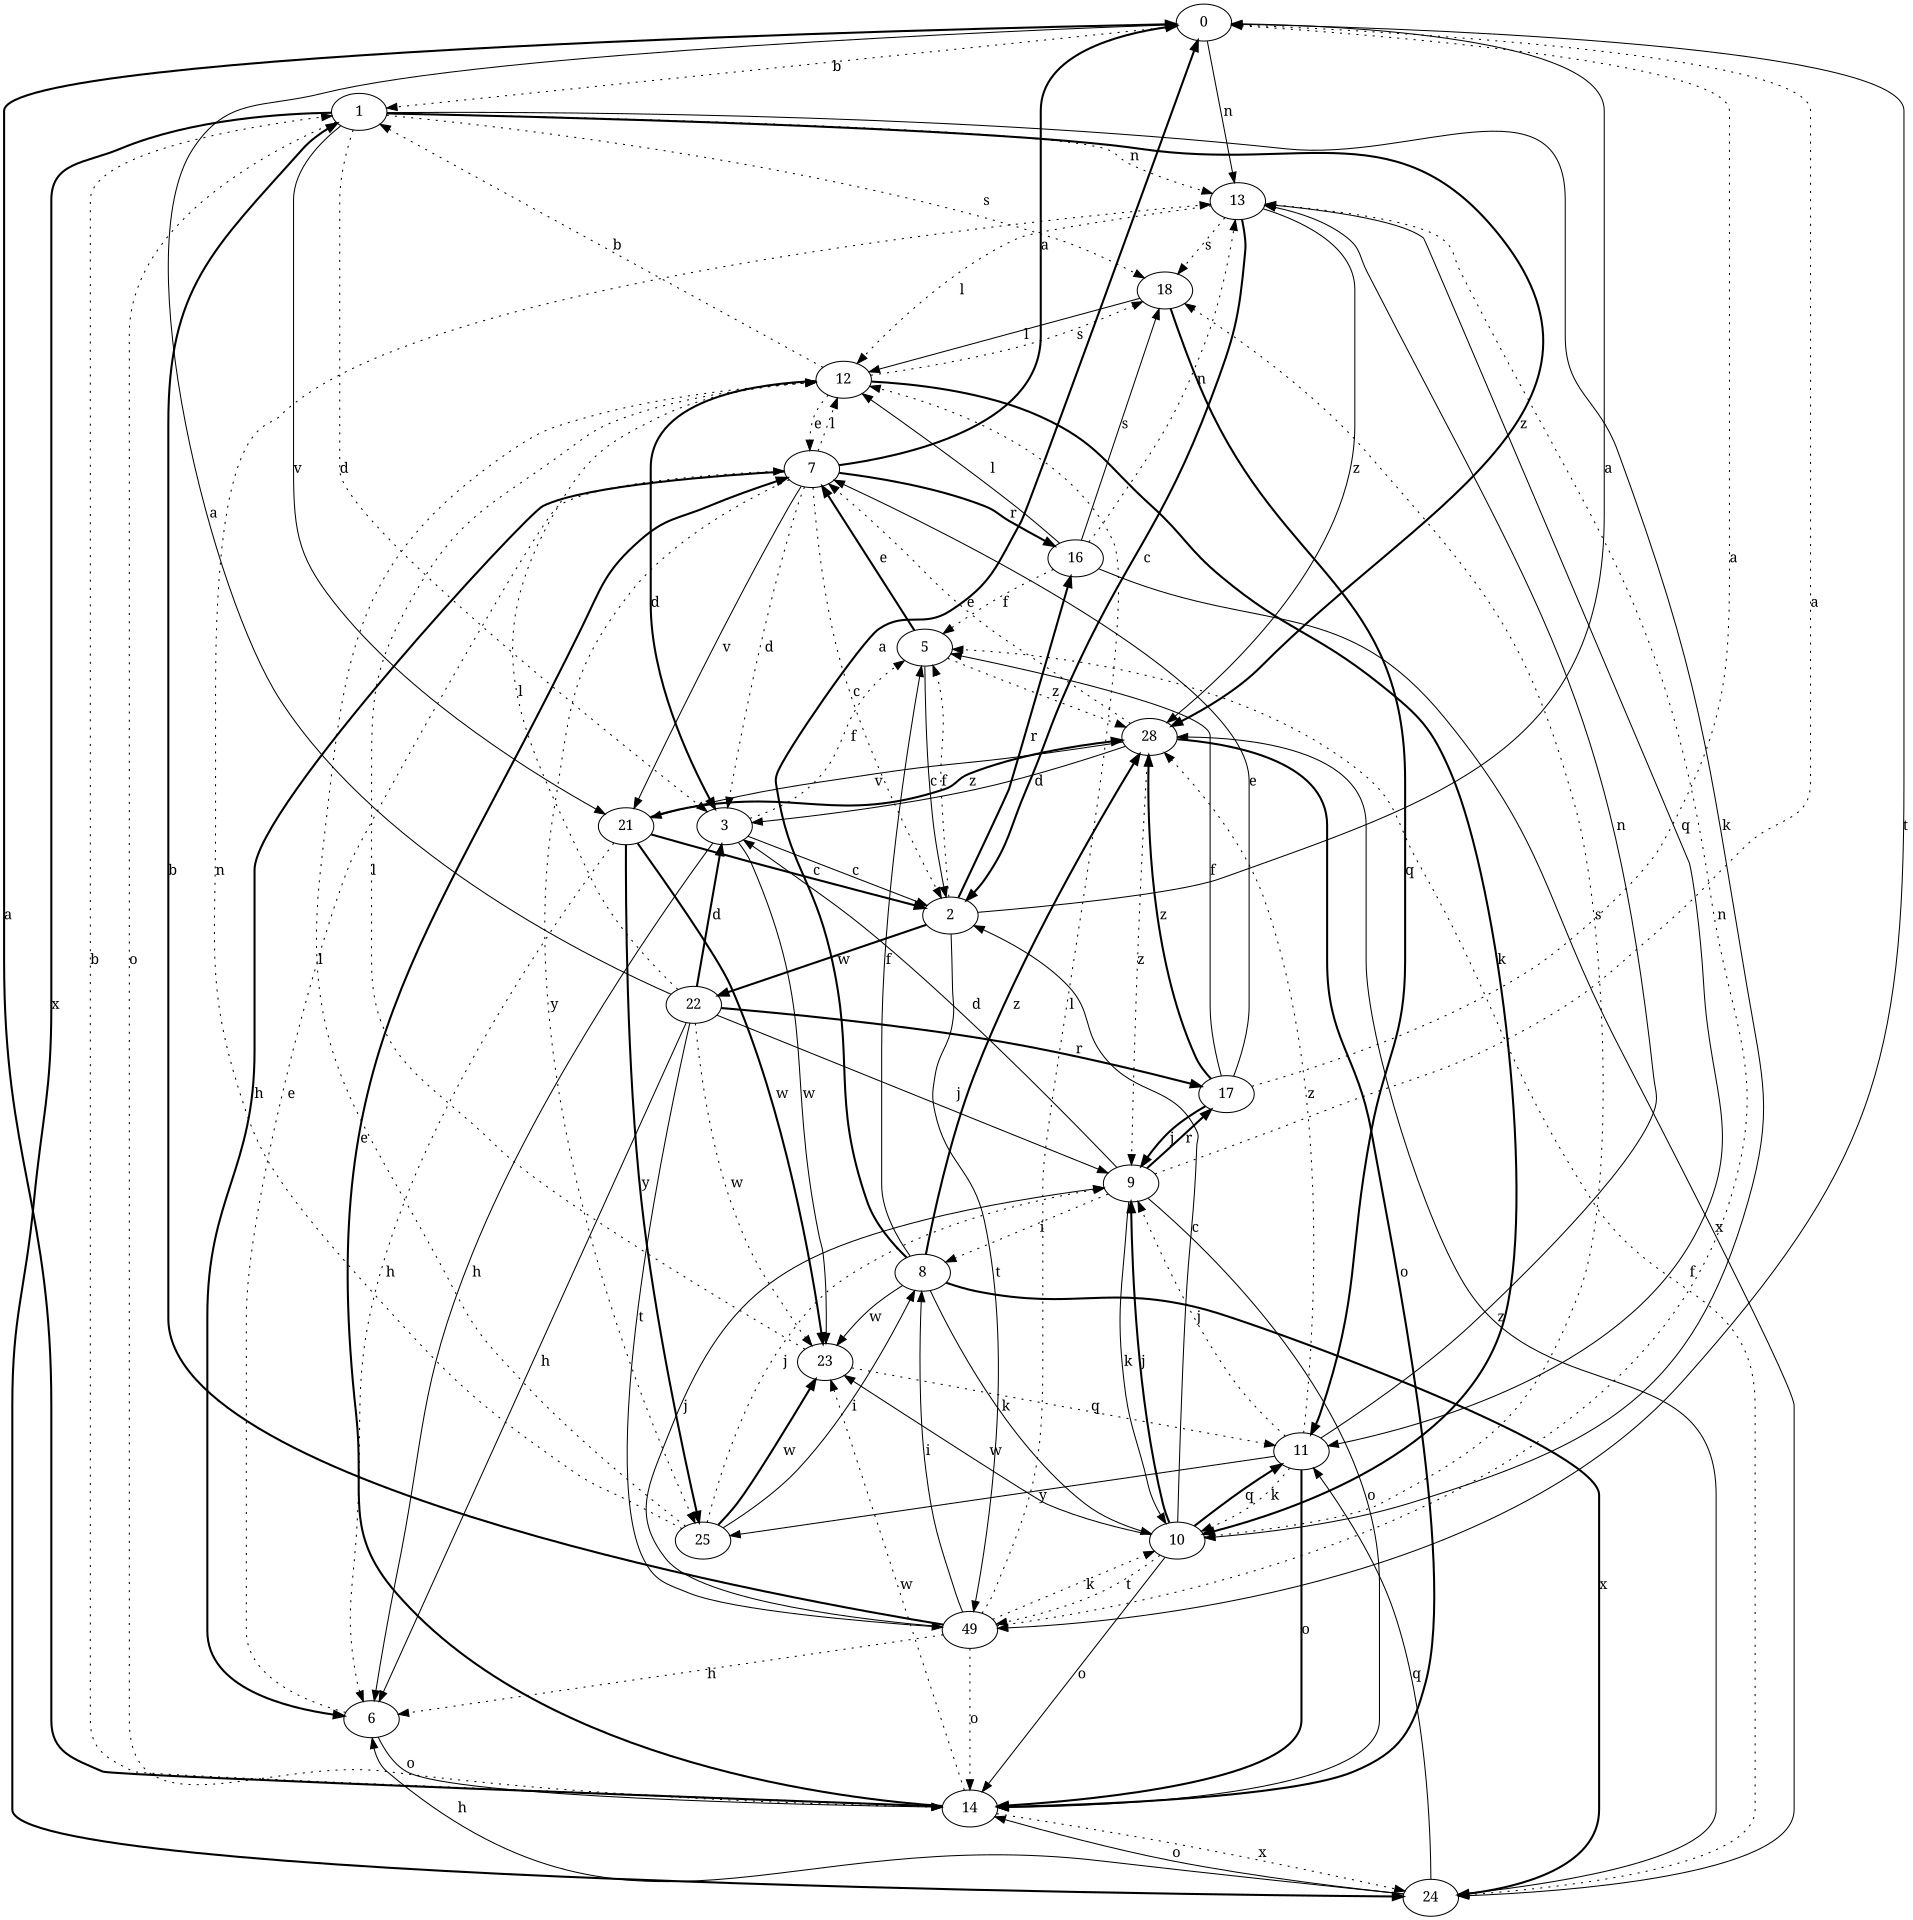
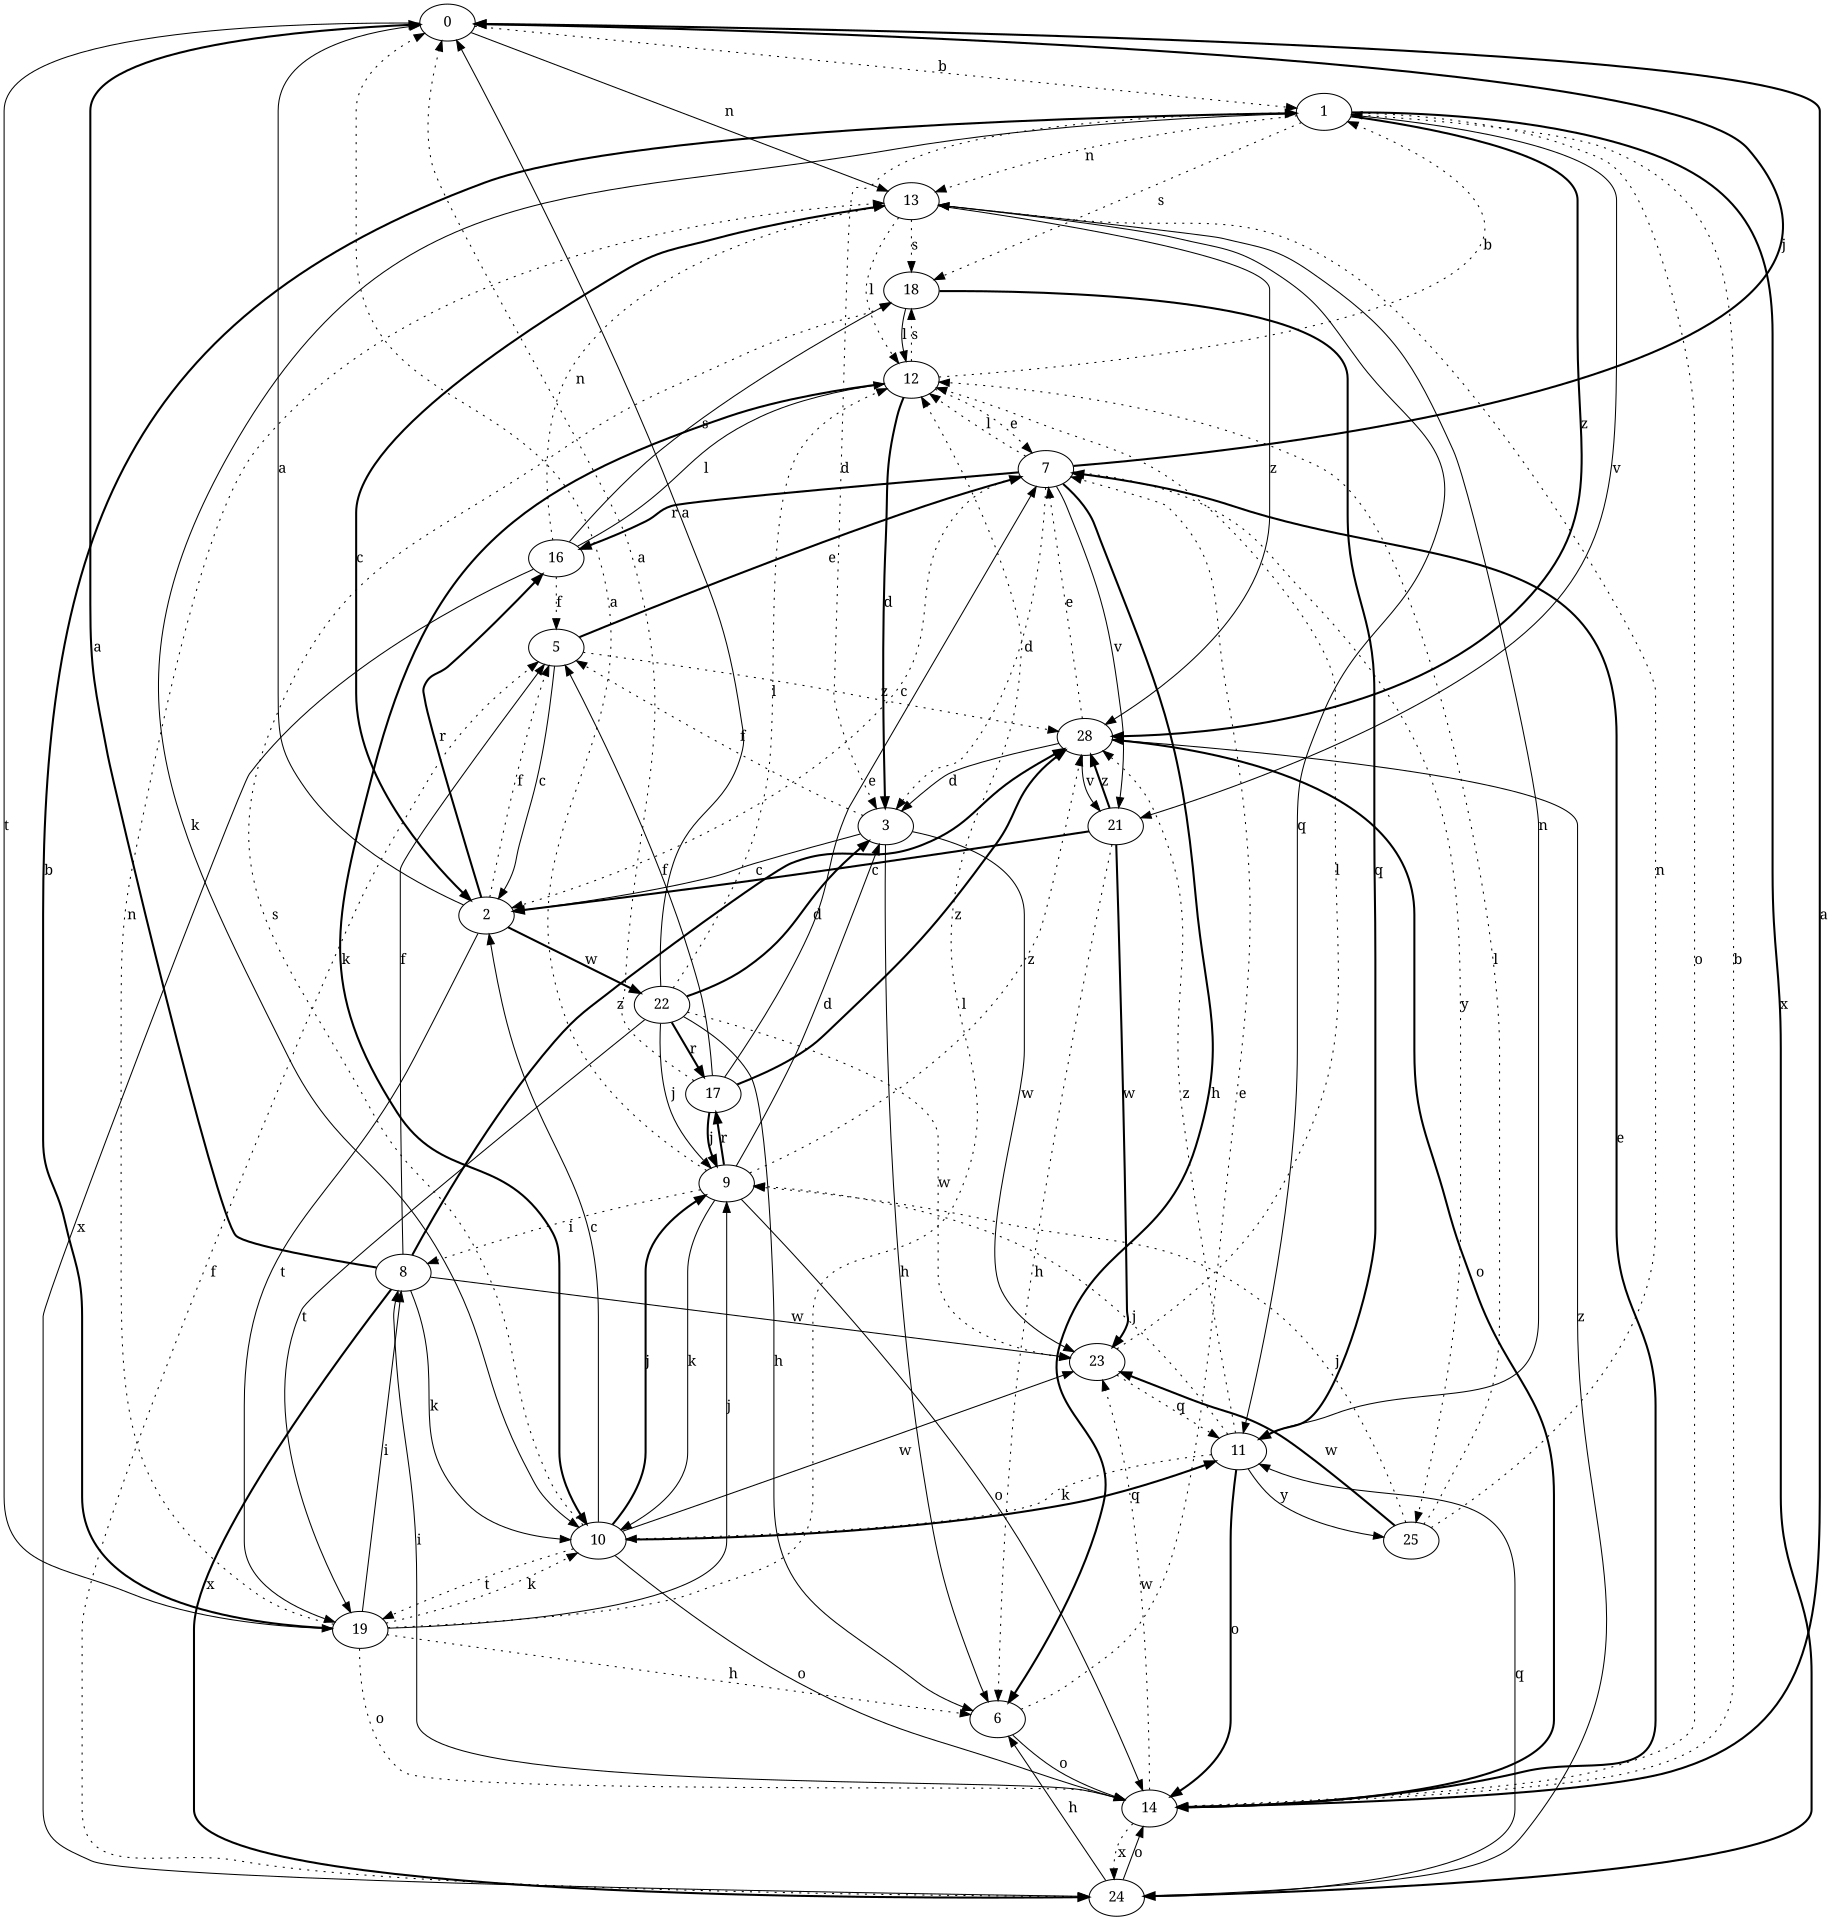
(1045, 246) -> (1784, 246)
(1138, 955) -> (979, 1019)
(639, 1181) -> none
(832, 1427) -> (556, 1766)
(970, 1630) -> (360, 1630)
